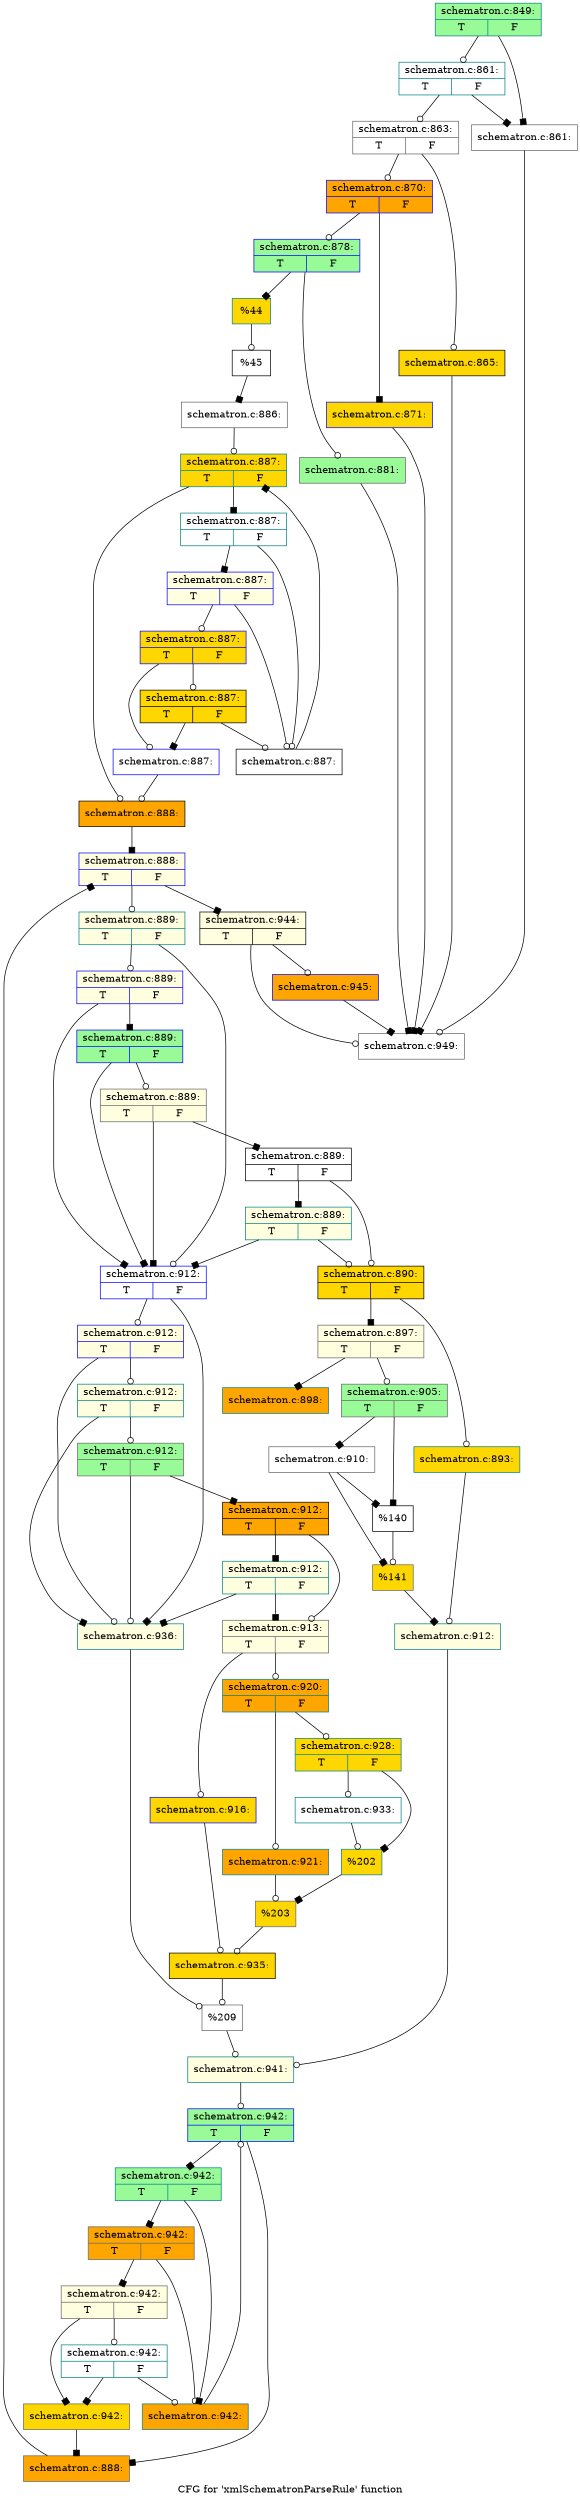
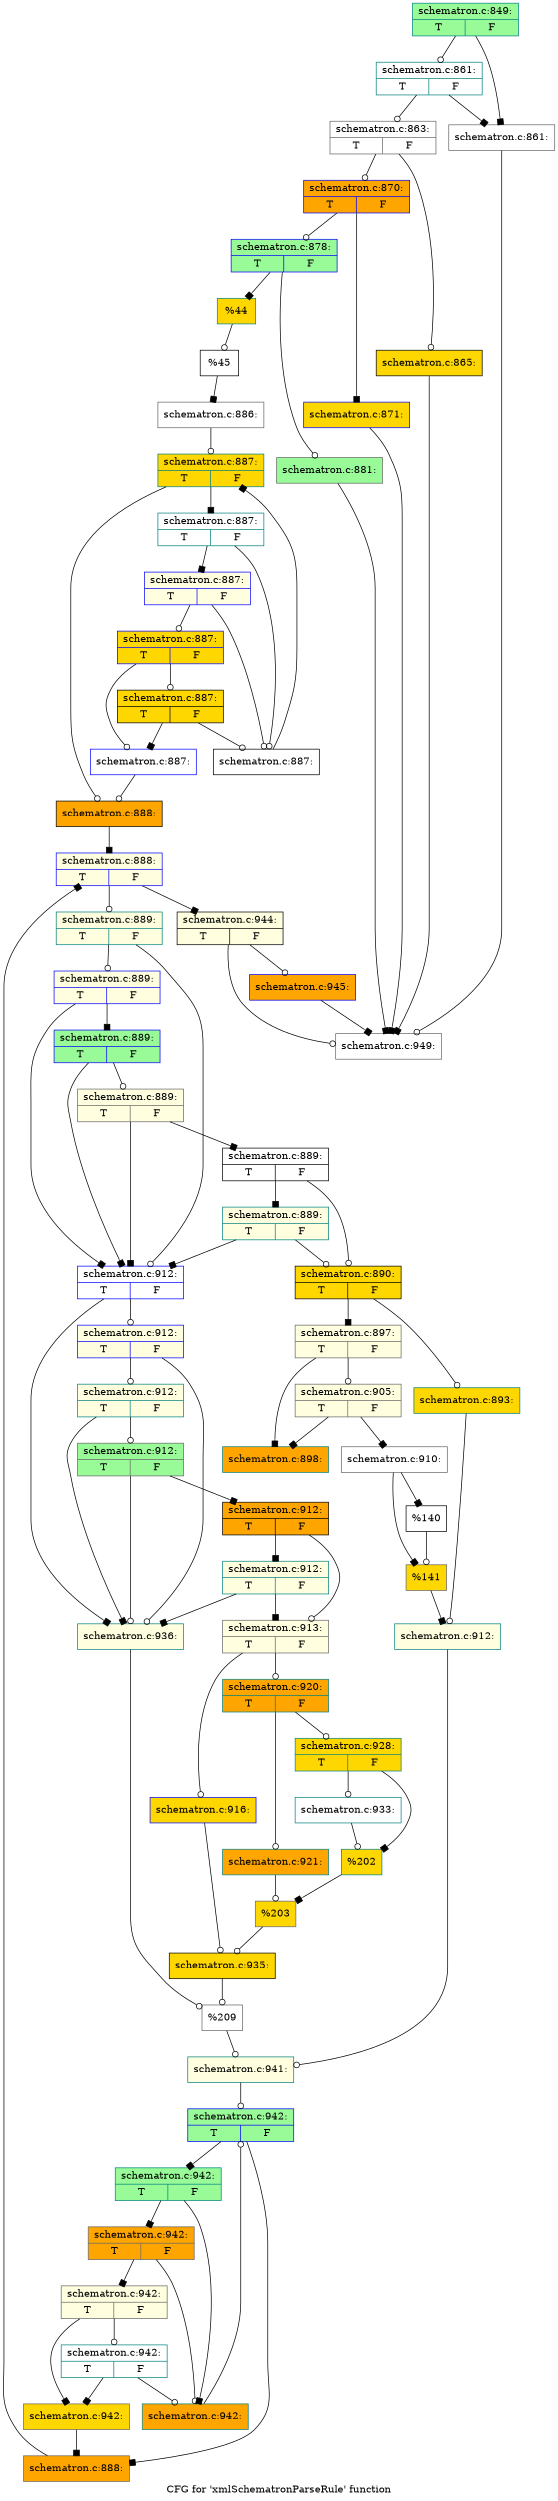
(394, 1401) -> (348, 1401)
(394, 1458) -> (312, 1430)
